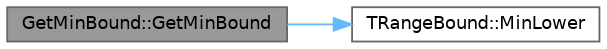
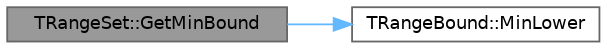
(147, 24) -> (147, 24)
